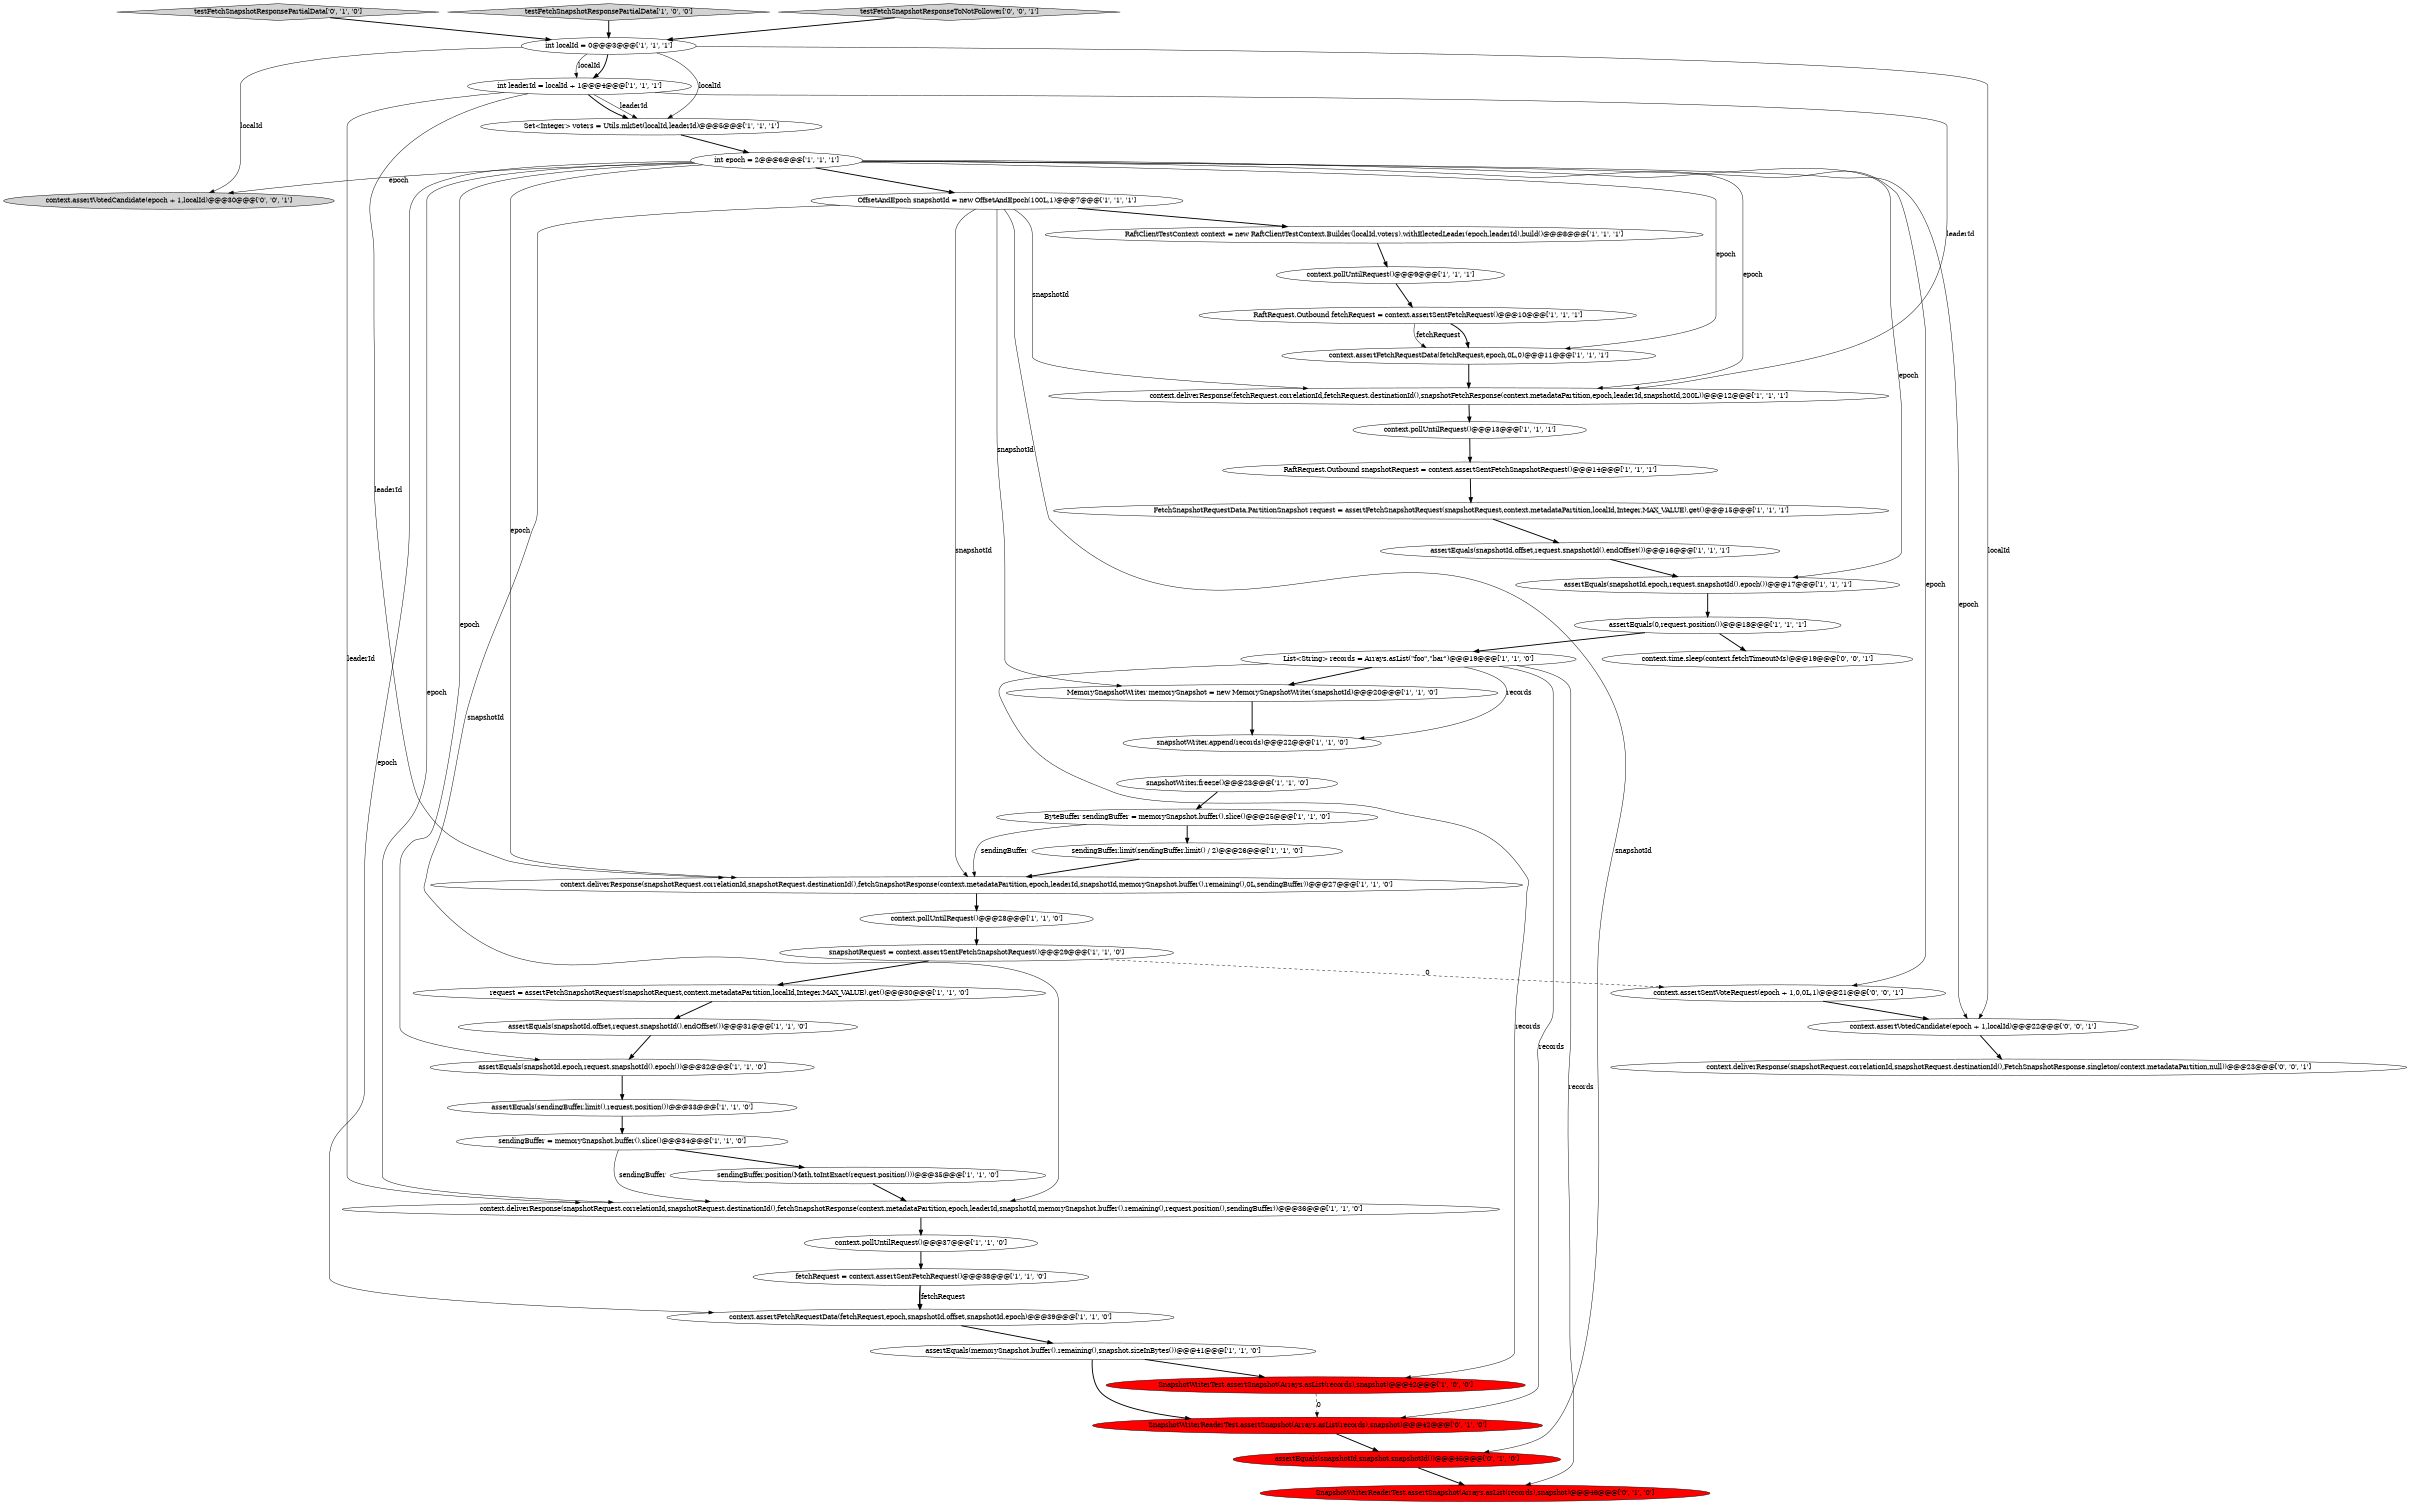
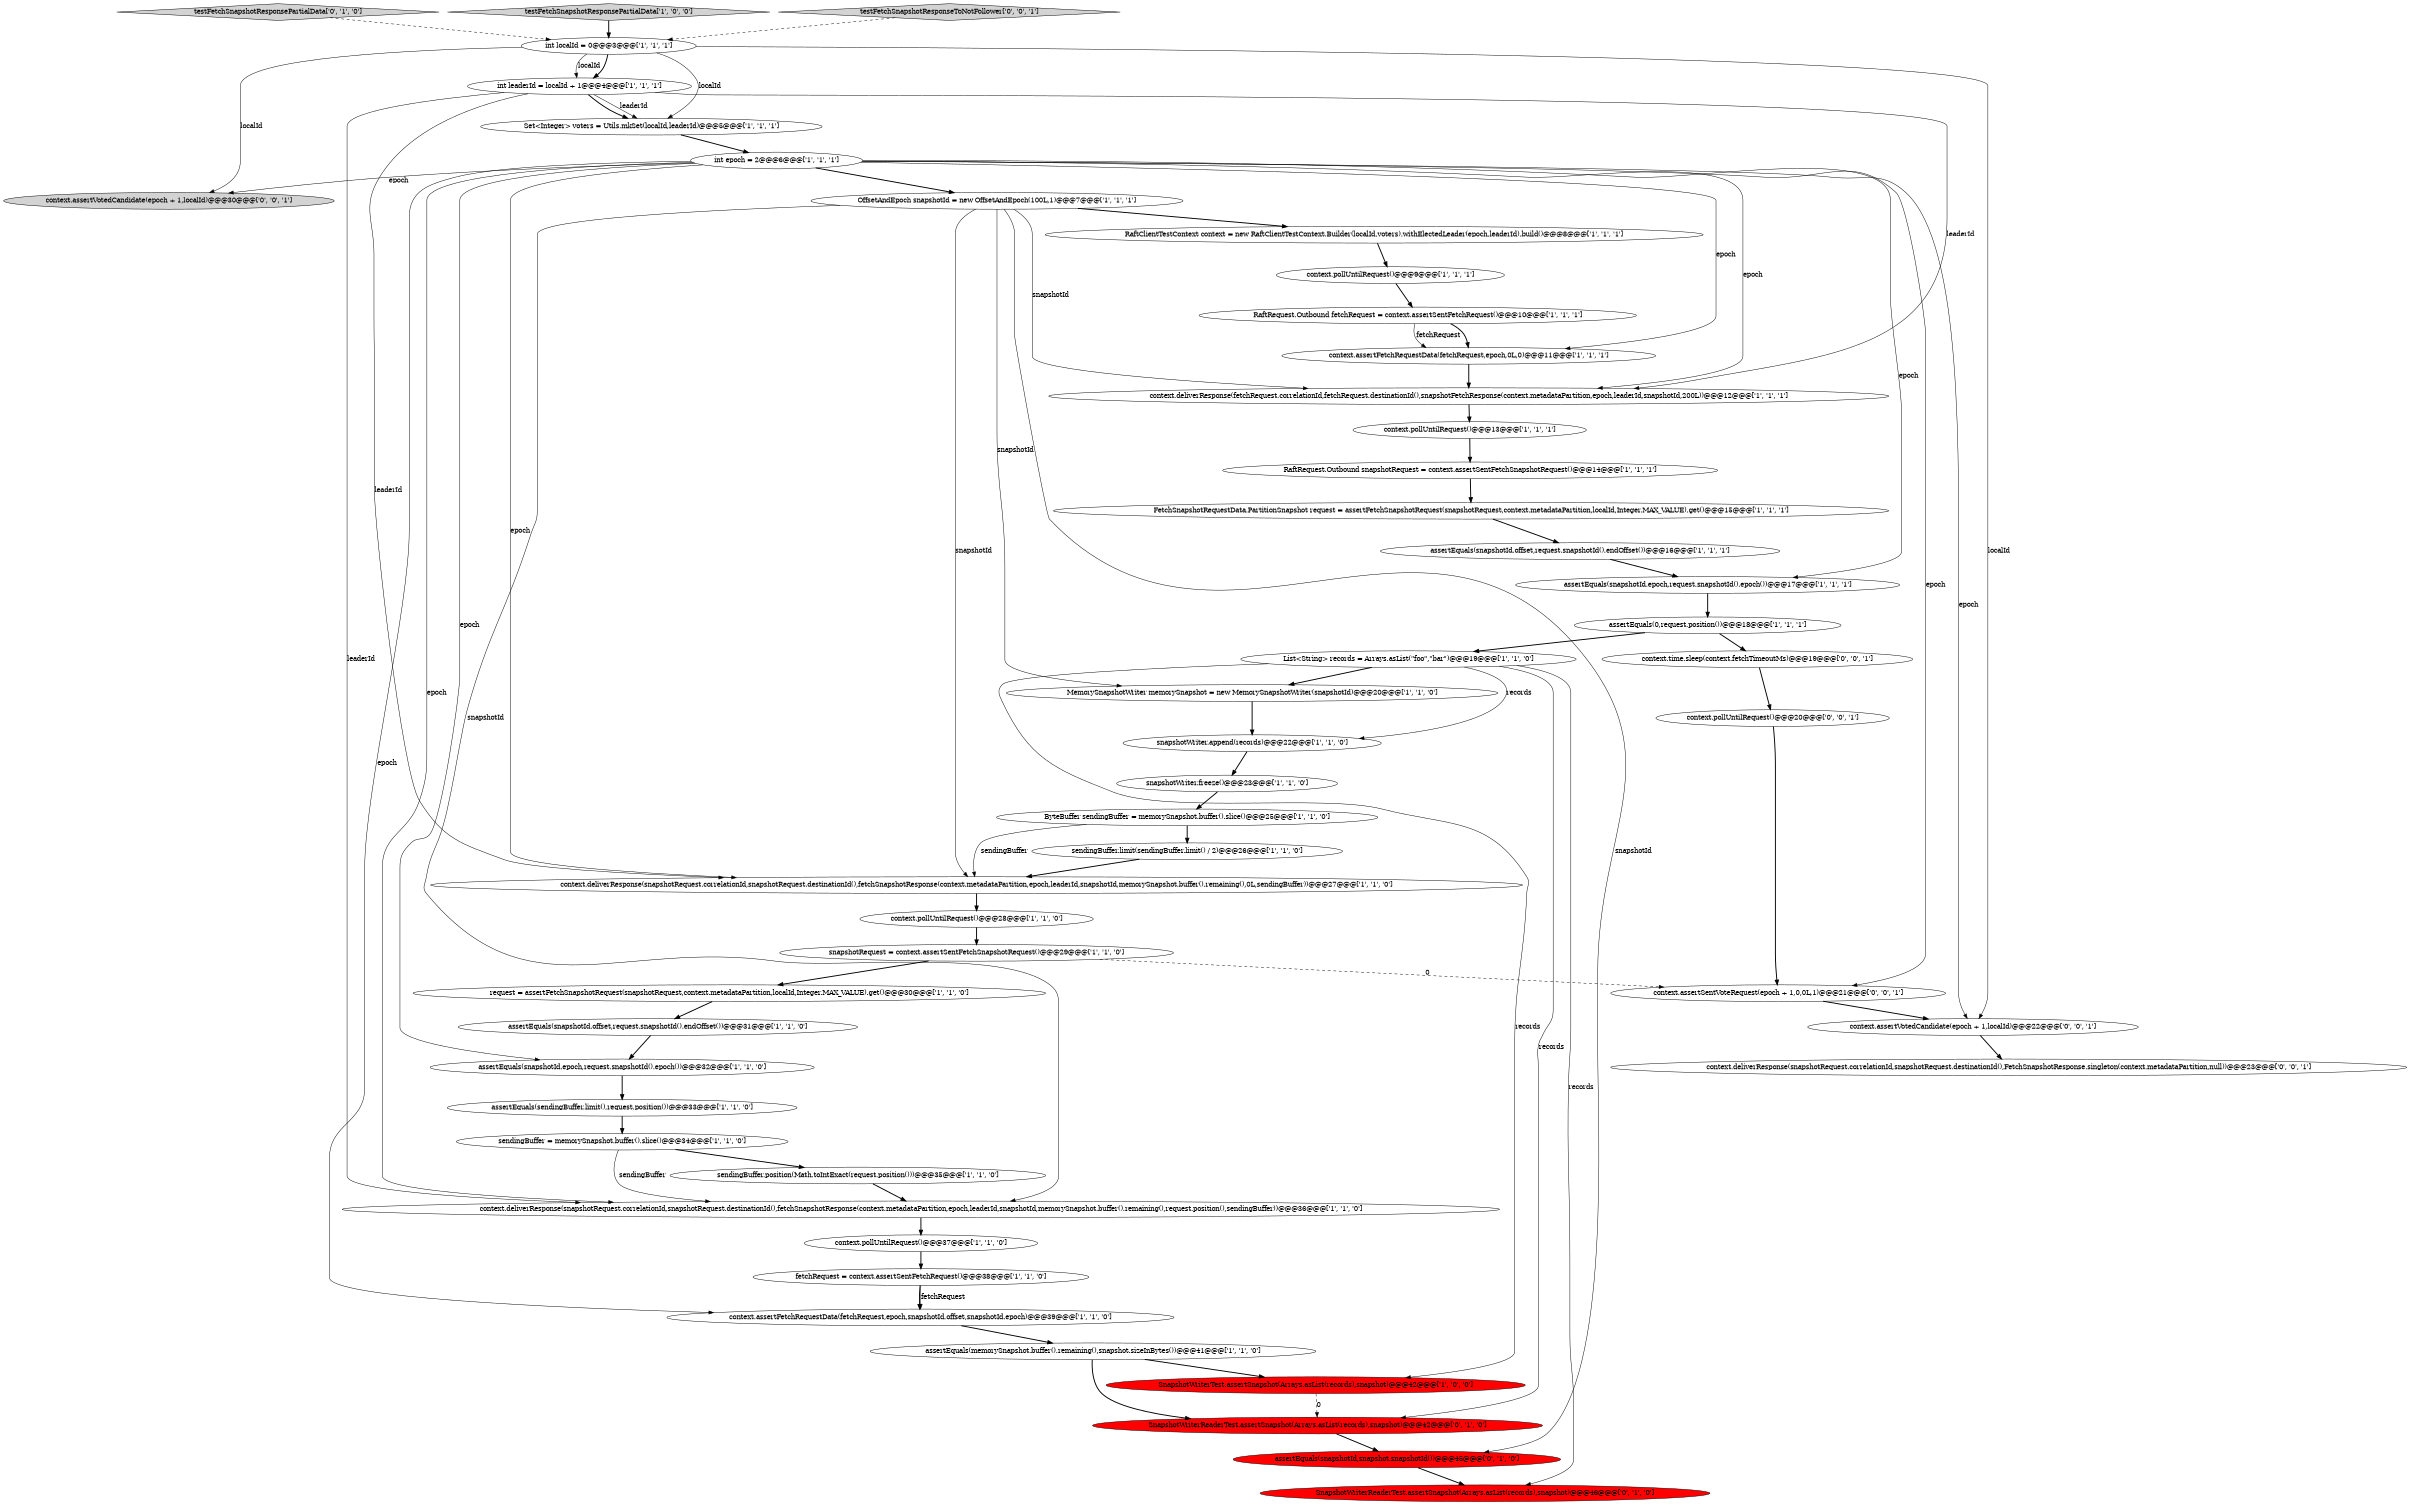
(438, 28) -> (438, 28)
(784, 29) -> (784, 29)
none -> (1773, 718)
none -> (1241, 761)
